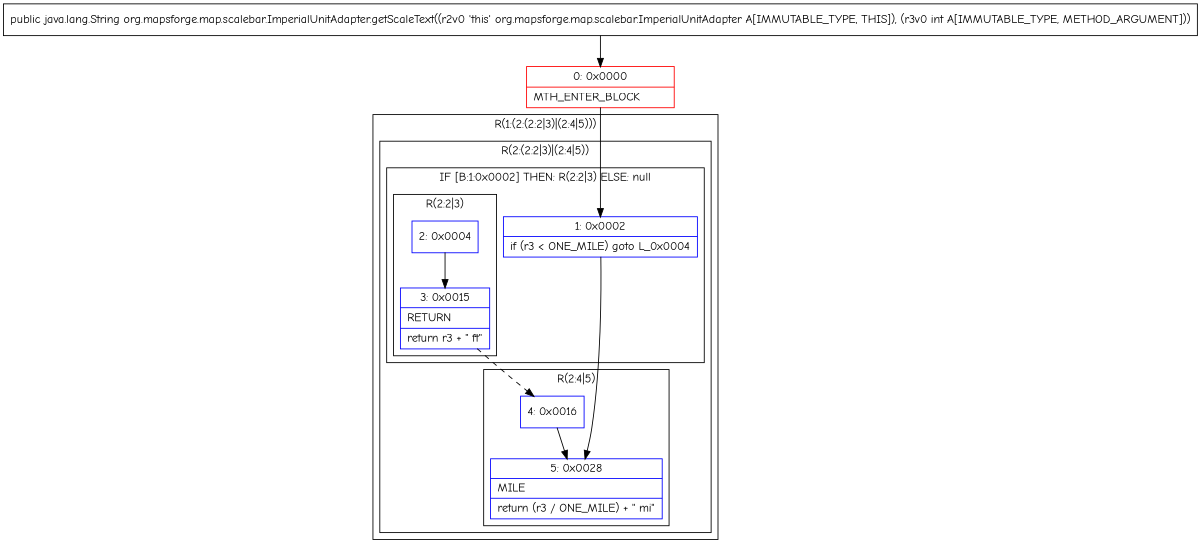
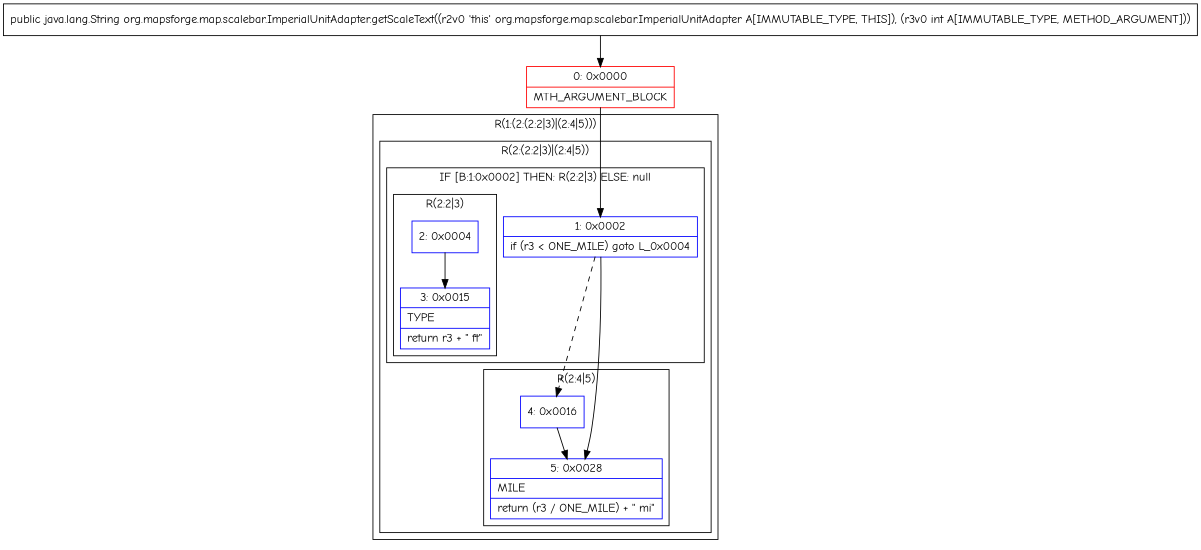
(587, 97) -> (600, 97)
(430, 318) -> (421, 318)
(508, 375) -> (577, 322)
